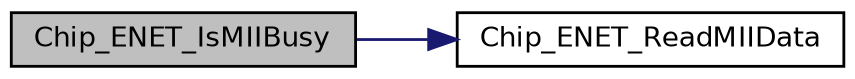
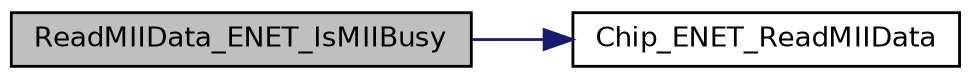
(183, 40) -> (241, 40)
